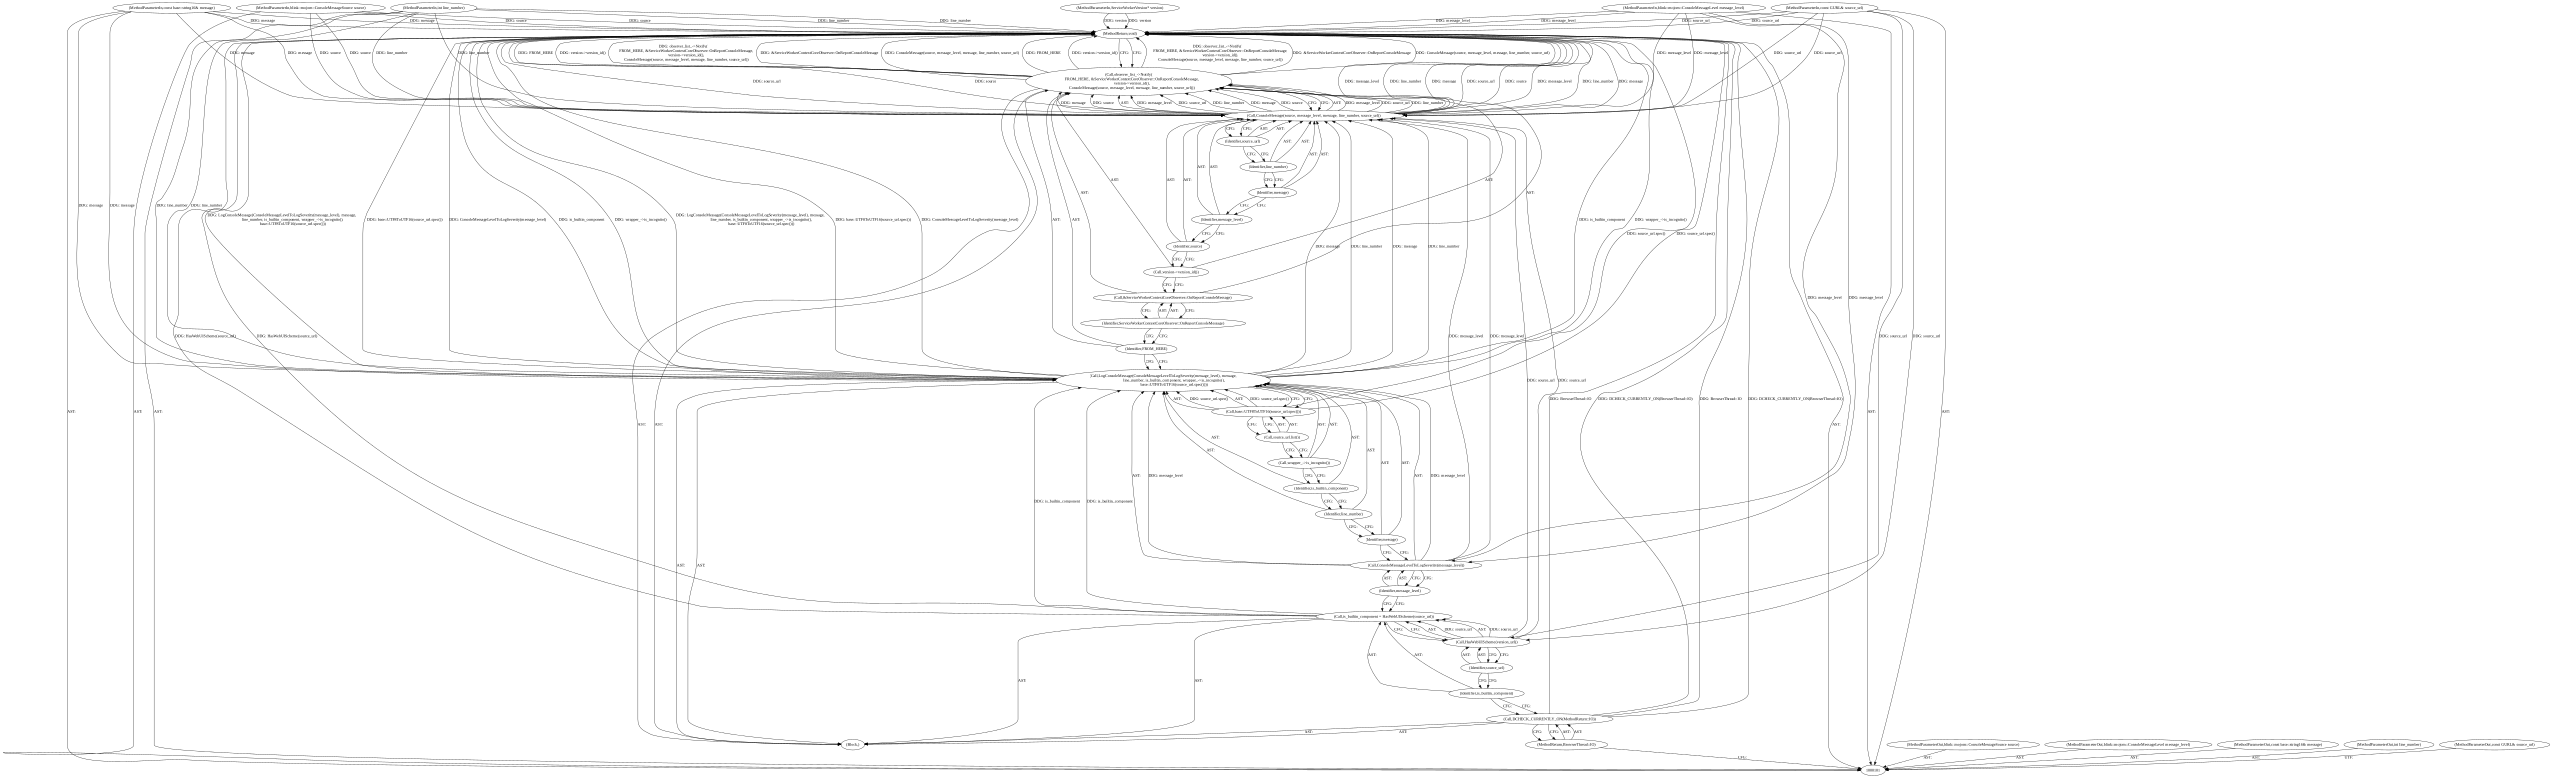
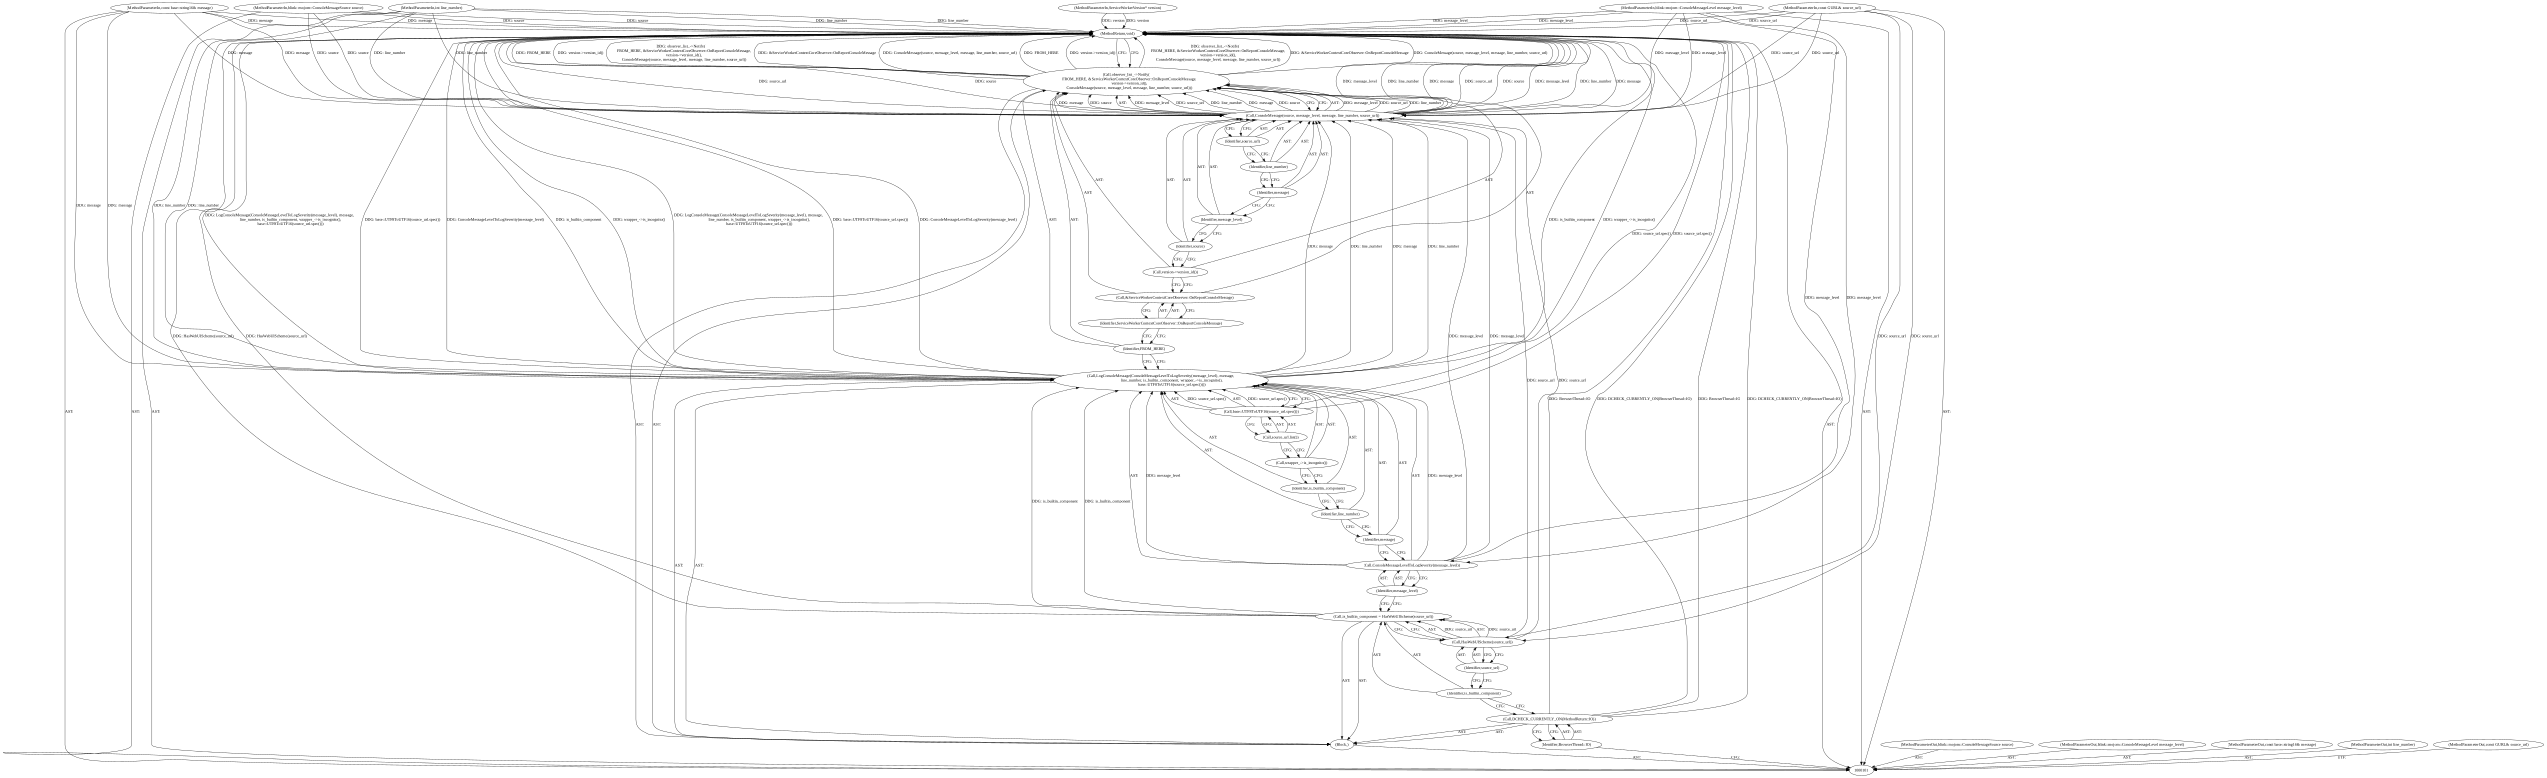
(1487, 642) -> (1482, 642)
(1567, 745) -> (1566, 745)
none -> (1600, 757)
